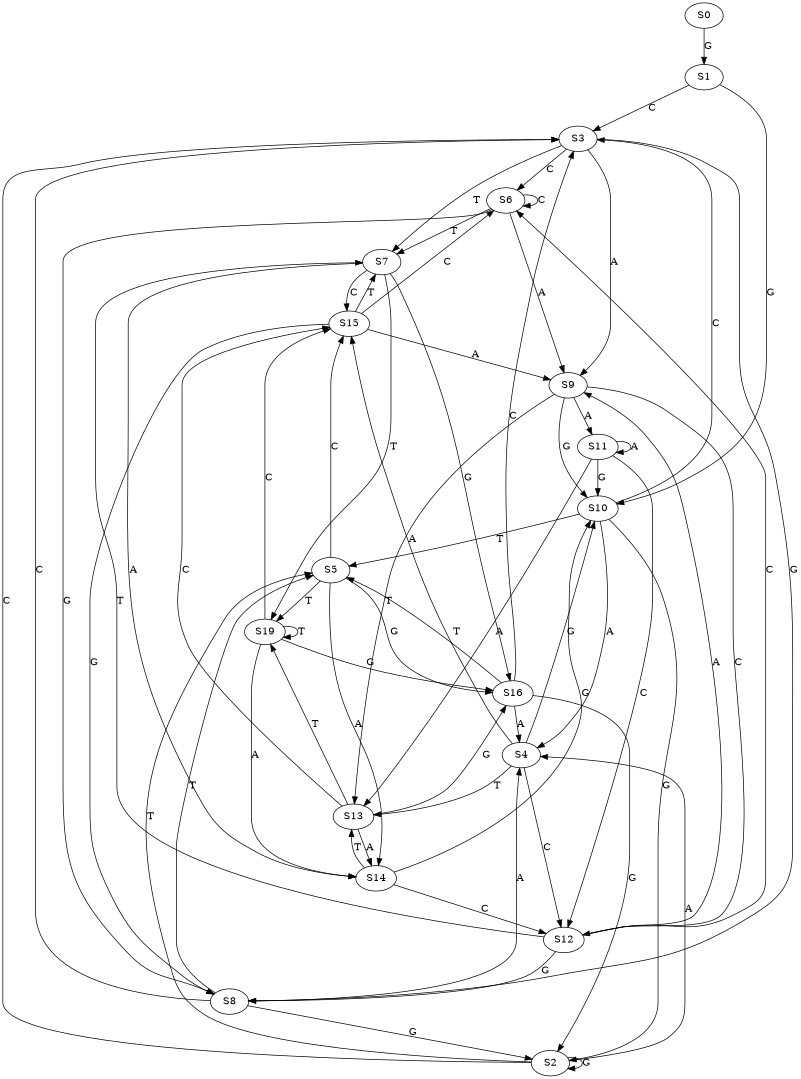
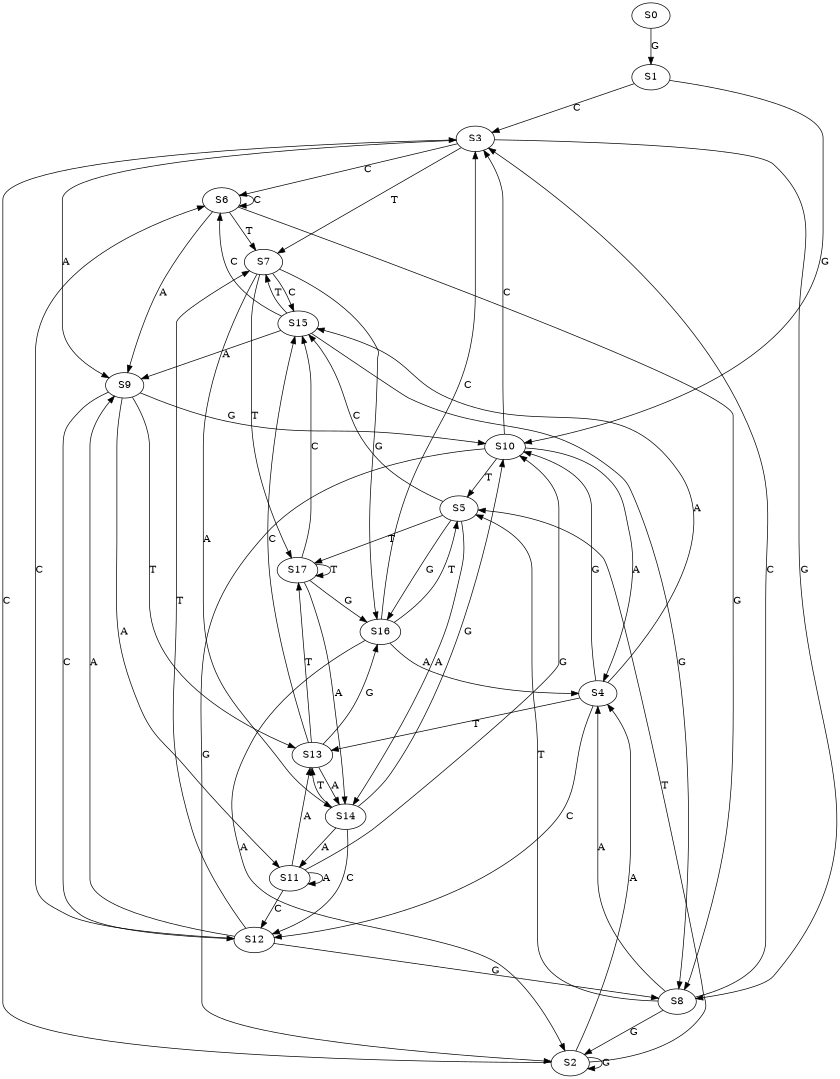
(265, 632) -> (298, 570)
none -> (320, 845)
(633, 878) -> (244, 848)
